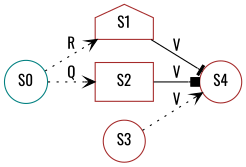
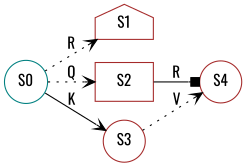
(174, 54) -> none
(177, 74) -> (177, 74)
none -> (71, 109)
